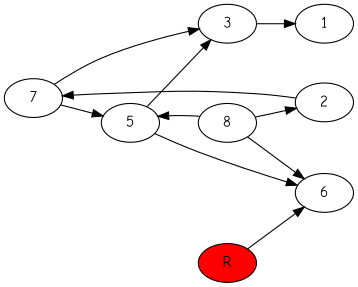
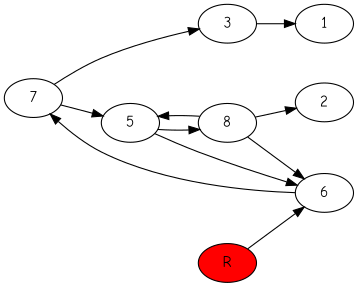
(175, 77) -> (173, 130)
(185, 91) -> (170, 176)
